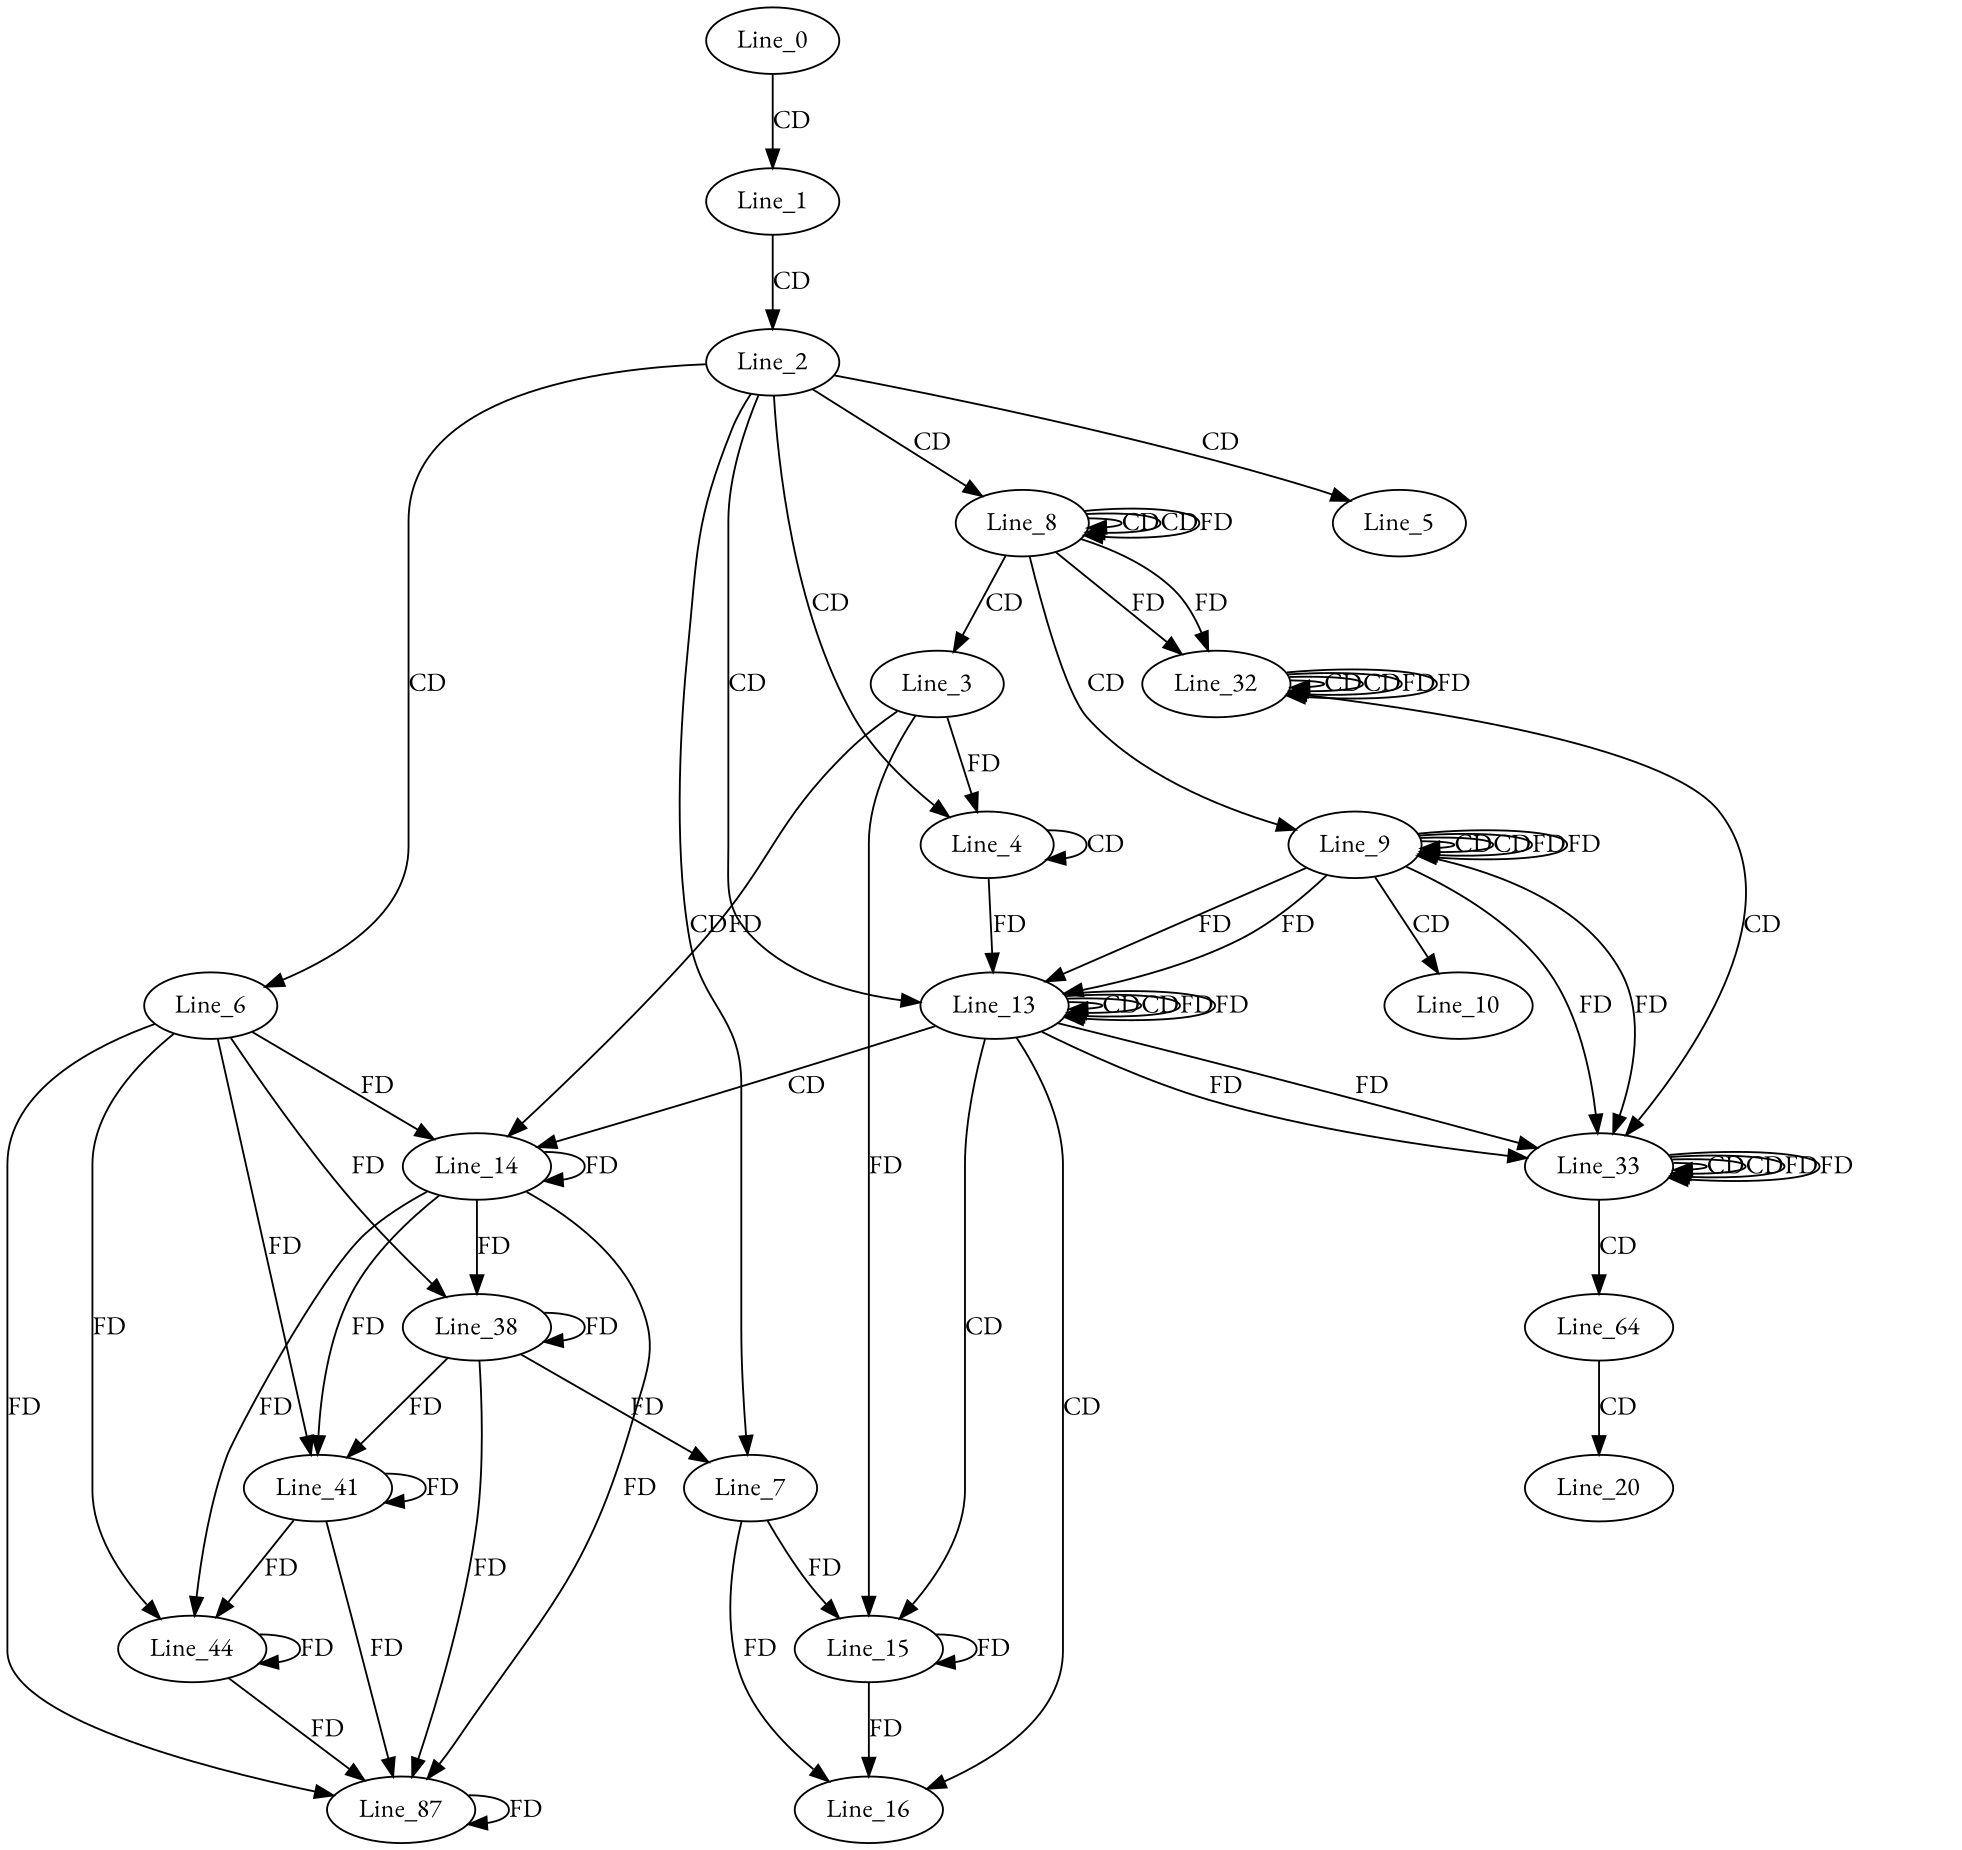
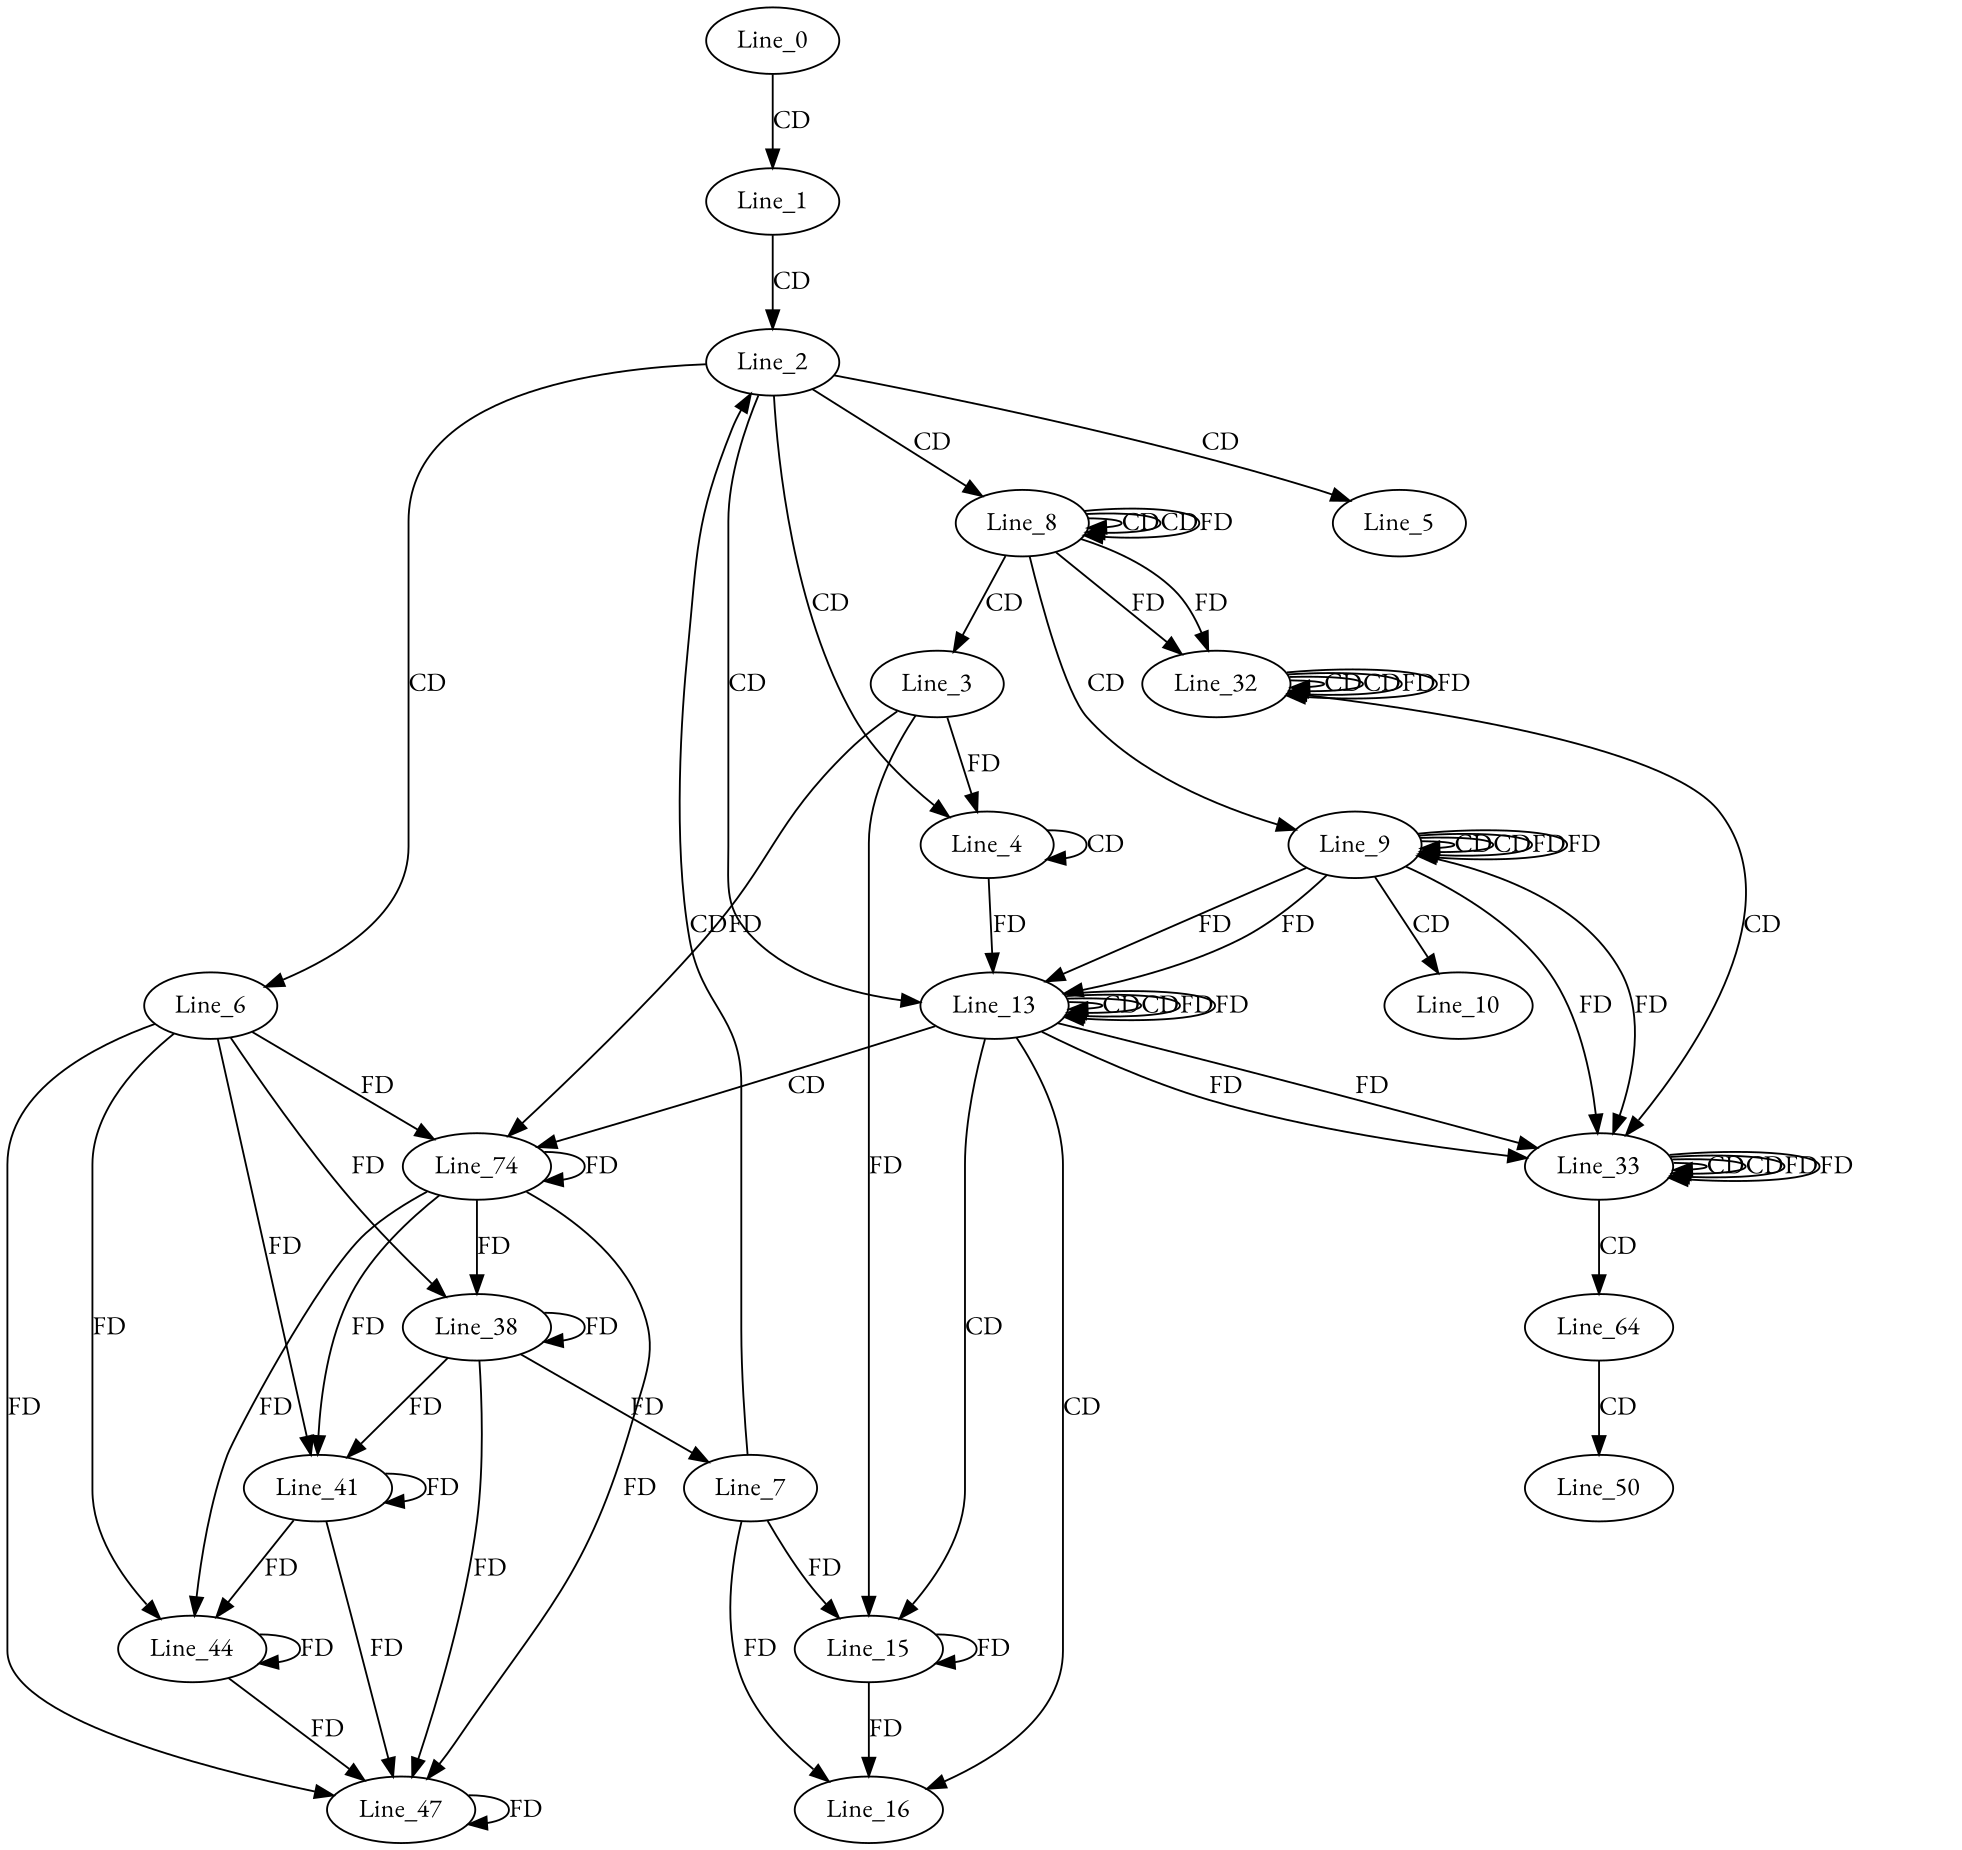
(686, 915) -> (689, 933)
(477, 1166) -> (477, 1166)
(1599, 1488) -> (1599, 1488)
(401, 1810) -> (401, 1810)
